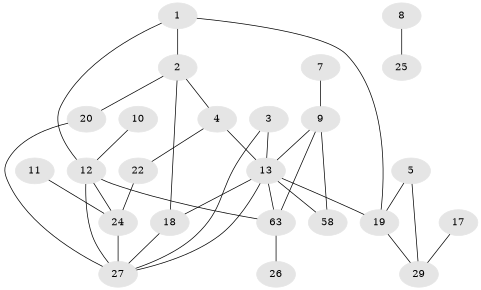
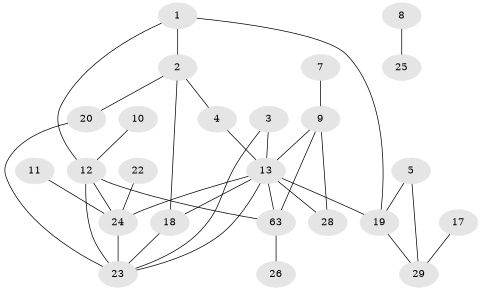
(179, 144) -> none
none -> (190, 193)
(328, 223) -> (328, 223)
(118, 274) -> (118, 274)
